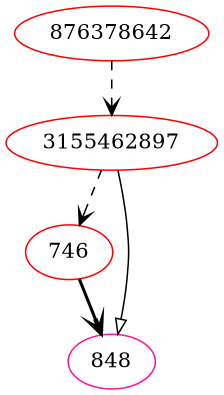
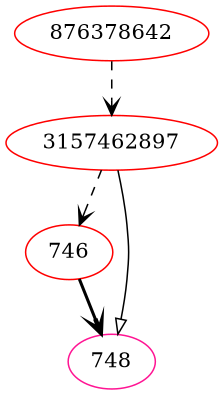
(112, 143) -> (112, 143)
(112, 362) -> (112, 362)
